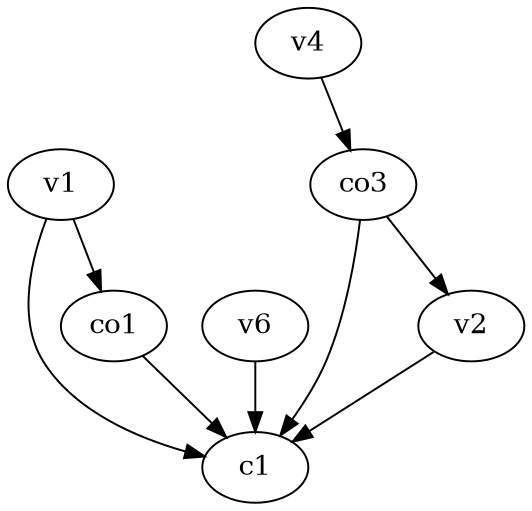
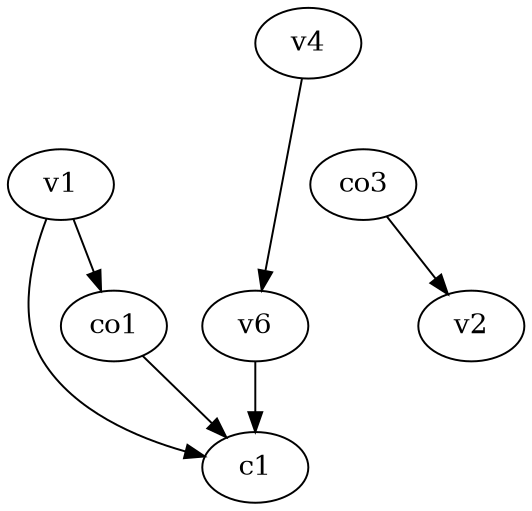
(332, 105) -> (284, 175)
(339, 324) -> none
(372, 391) -> none
